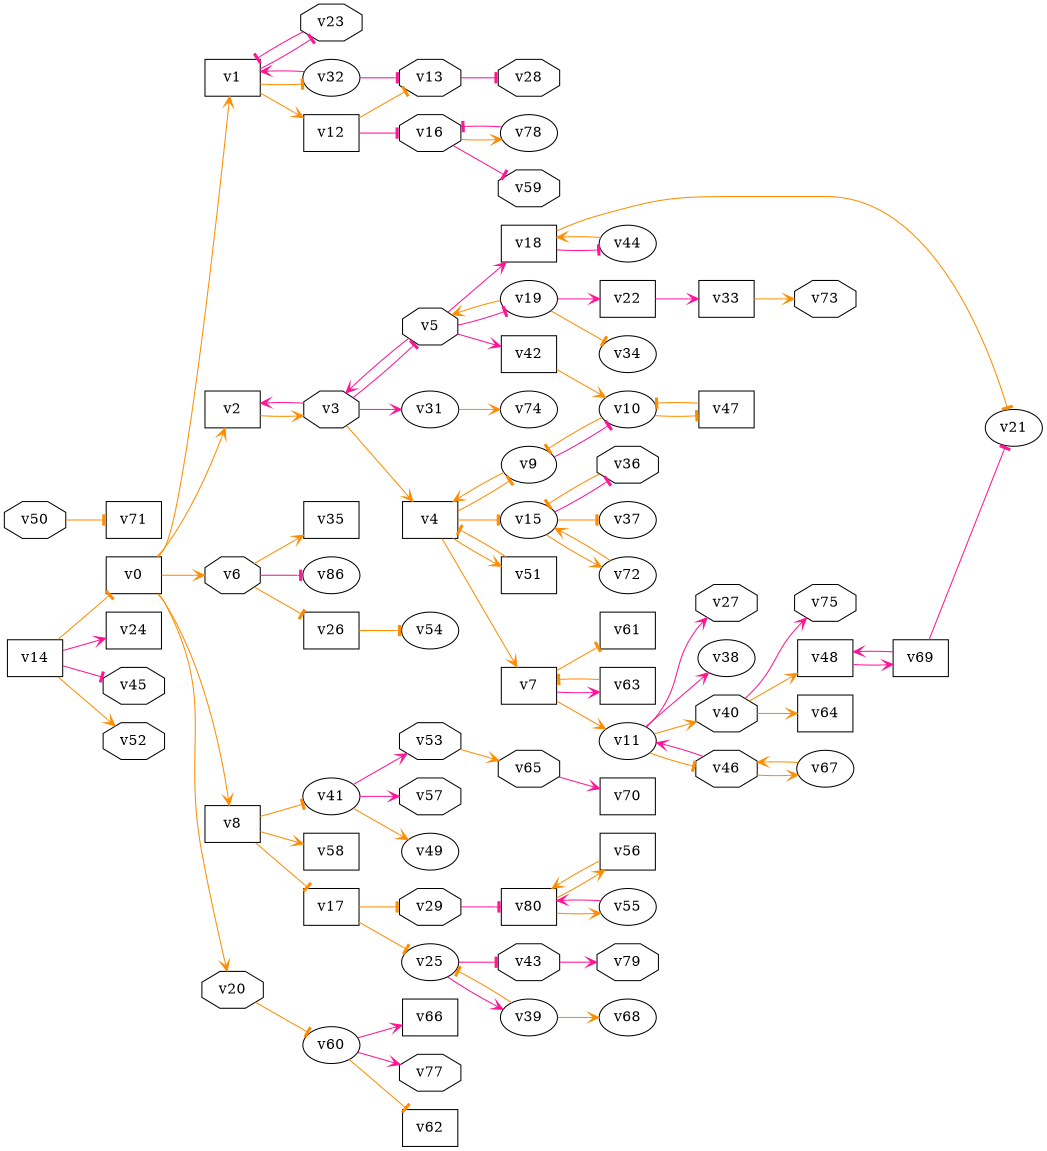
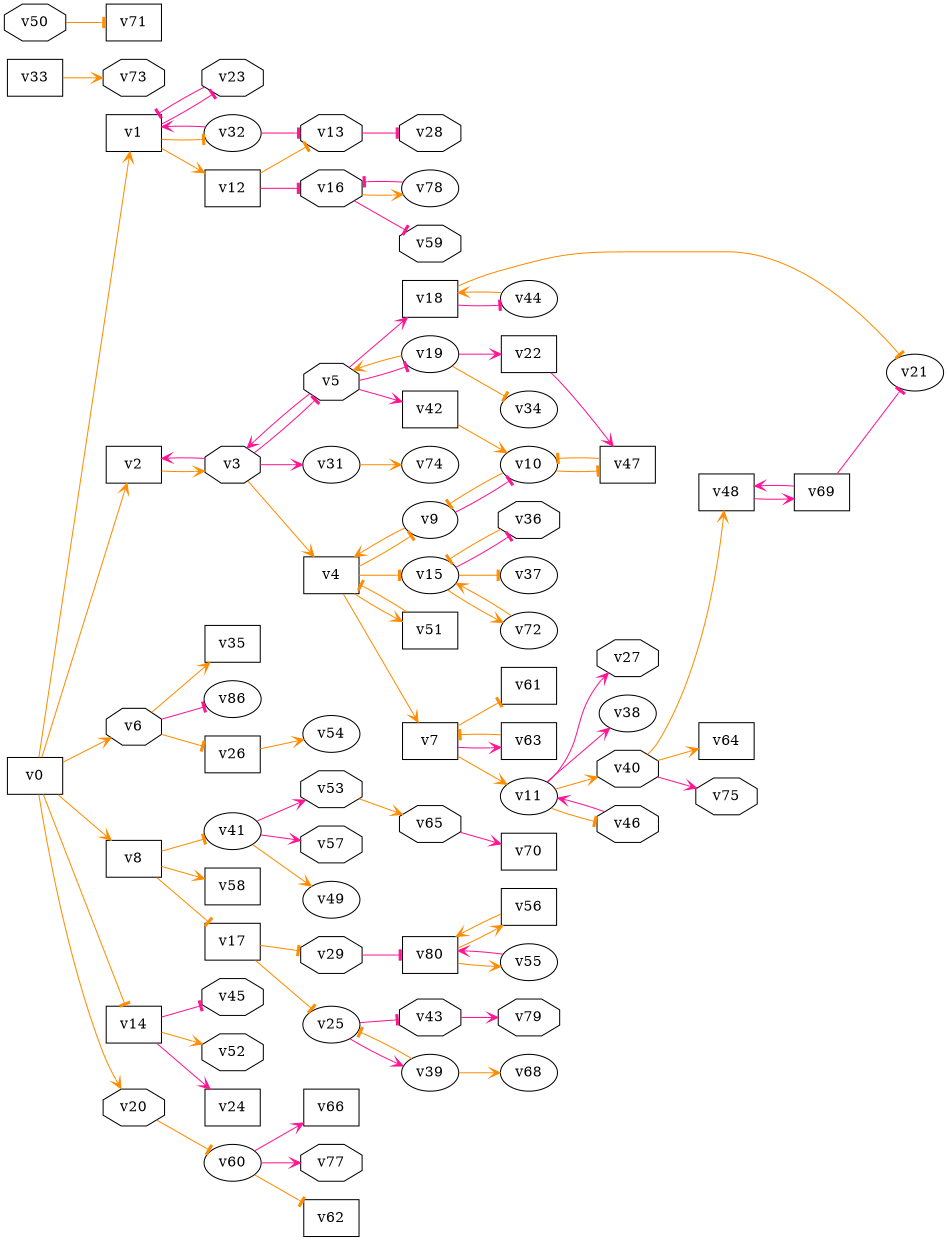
(672, 299) -> (580, 405)
(83, 618) -> (84, 898)
(378, 631) -> (277, 745)
(825, 769) -> none
